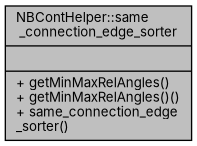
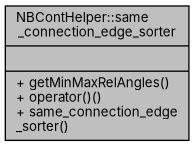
(98, 98) -> (59, 98)
